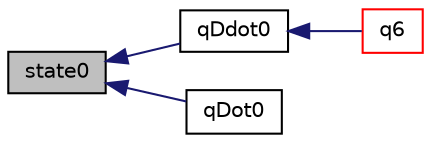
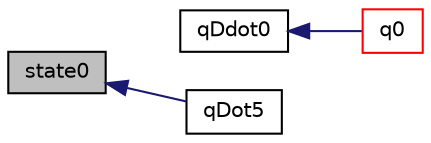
(393, 31) -> (393, 31)
(153, 50) -> none
(234, 112) -> (234, 112)
